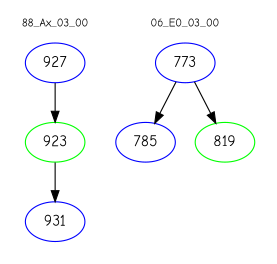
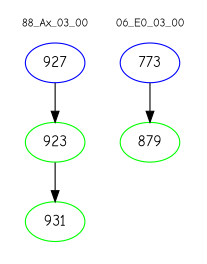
(146, 142) -> none
(225, 142) -> (150, 142)
(55, 222) -> (55, 222)
